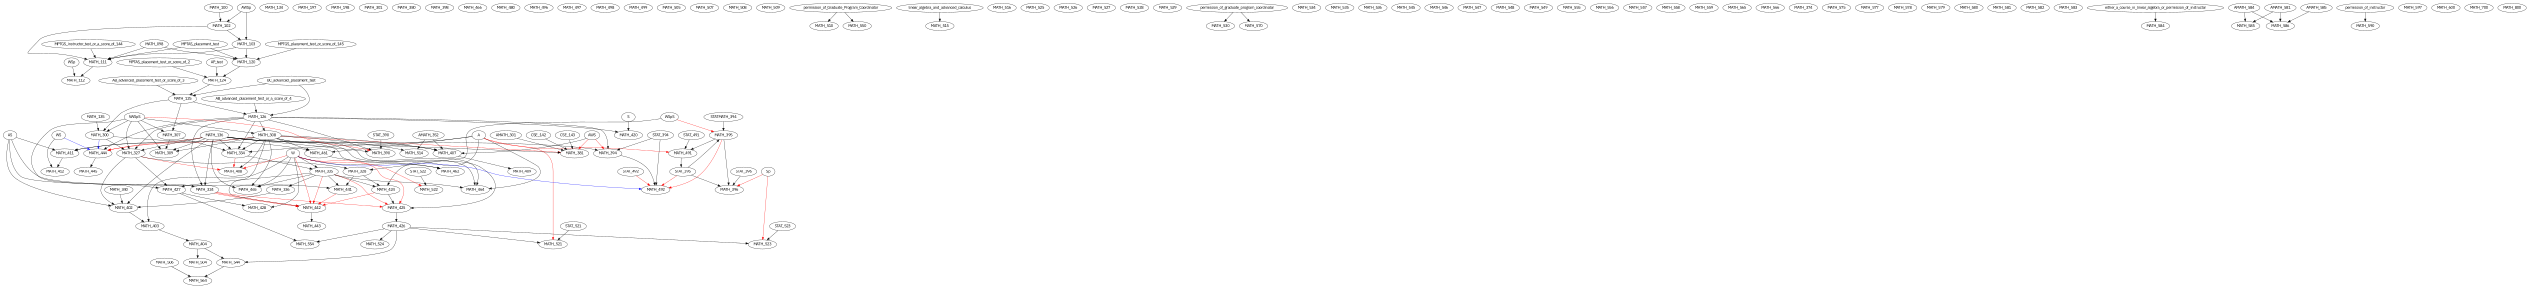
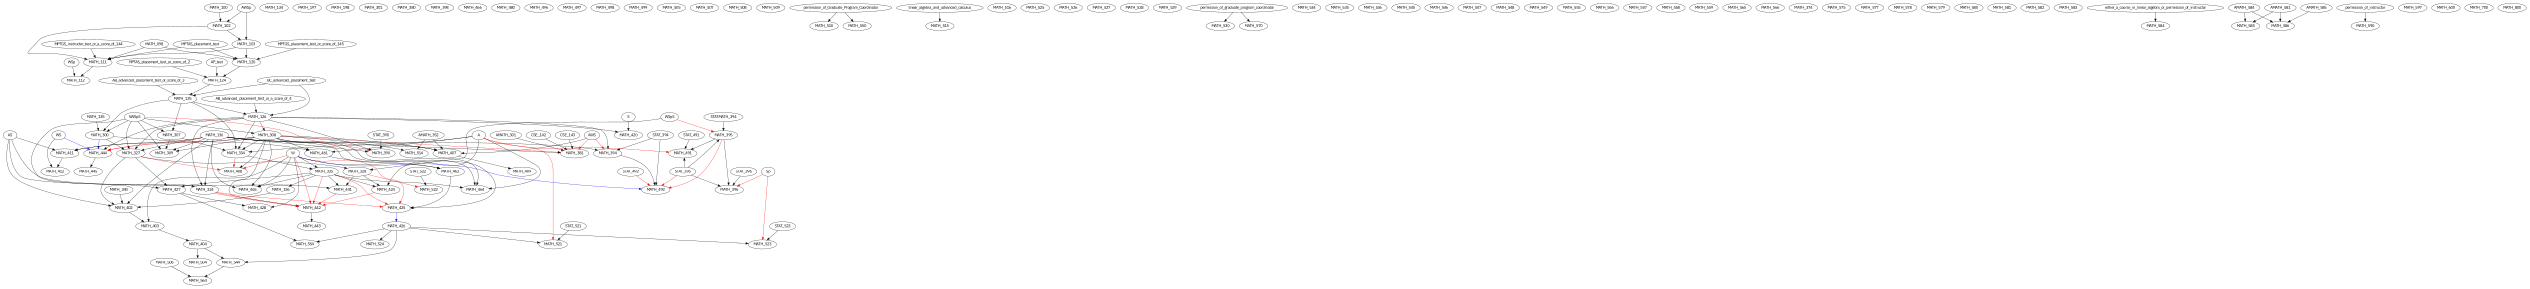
(225, 144) -> (217, 117)
(681, 161) -> (684, 164)
(354, 163) -> (382, 178)
(390, 198) -> (439, 199)
(396, 216) -> (396, 216)
